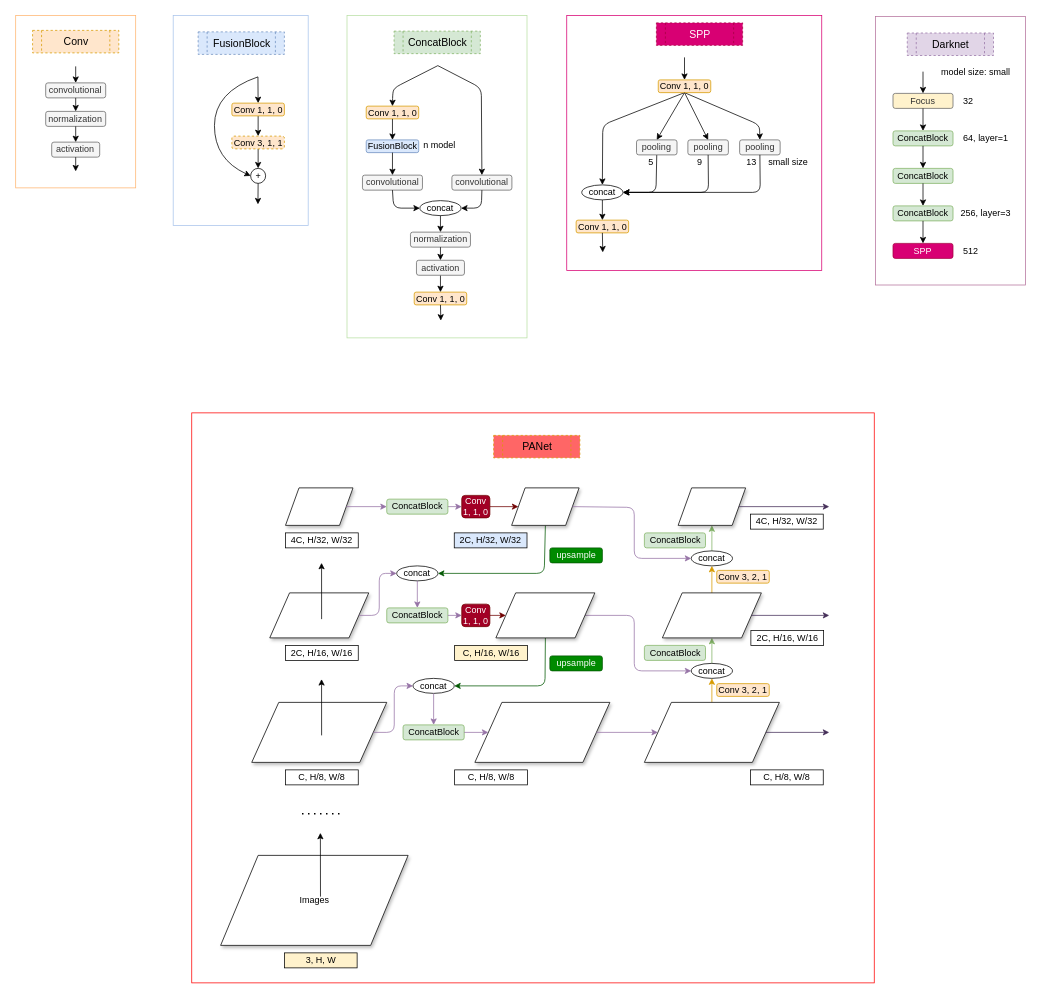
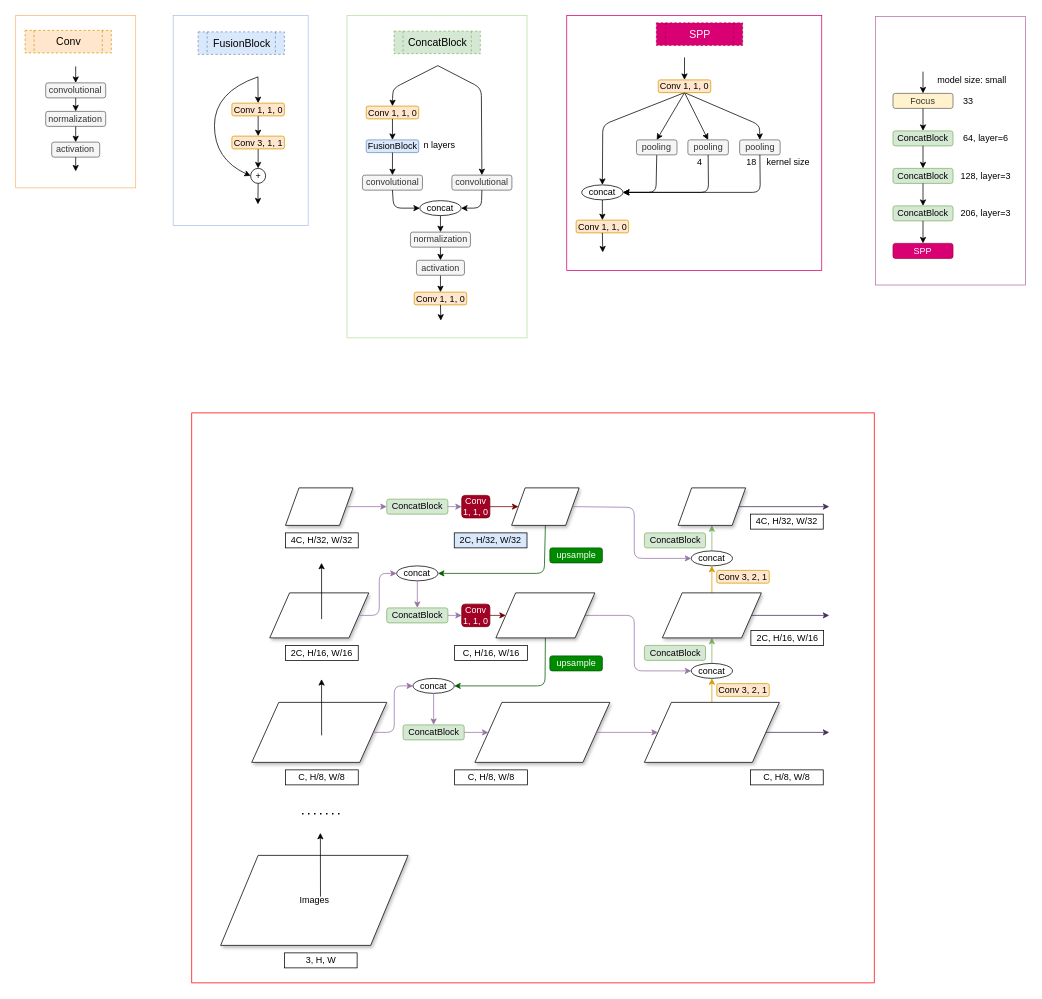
(76, 42) -> (68, 42)
(950, 44) -> none
(975, 72) -> (972, 80)
(968, 101) -> (968, 101)
(987, 138) -> (987, 138)
(258, 143) -> (258, 143)
(440, 145) -> (440, 145)
(651, 162) -> none
(700, 162) -> (700, 162)
(752, 162) -> (752, 162)
(788, 162) -> (788, 162)
none -> (987, 176)
(987, 213) -> (987, 213)
(972, 251) -> none
(537, 447) -> none
(491, 653) -> (491, 653)
(321, 960) -> (321, 960)
